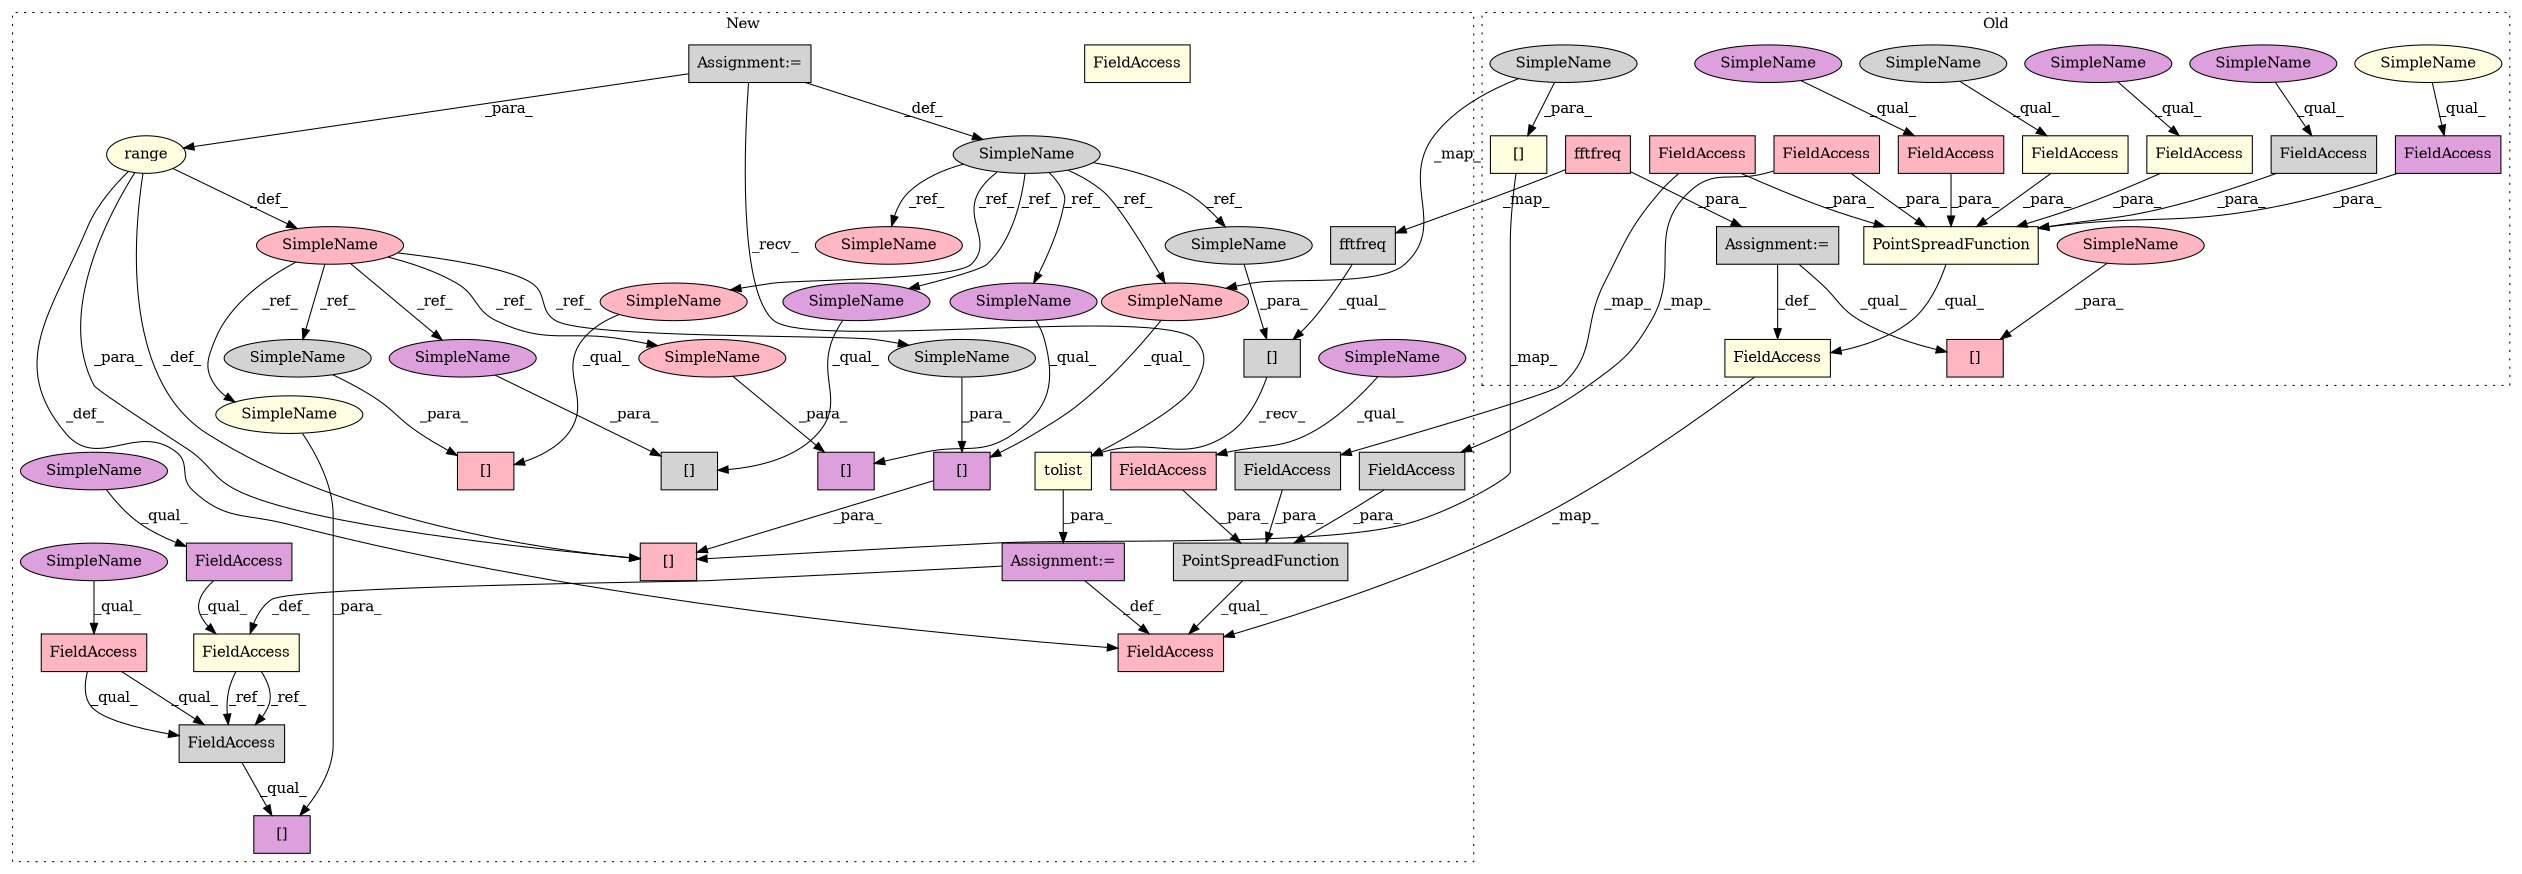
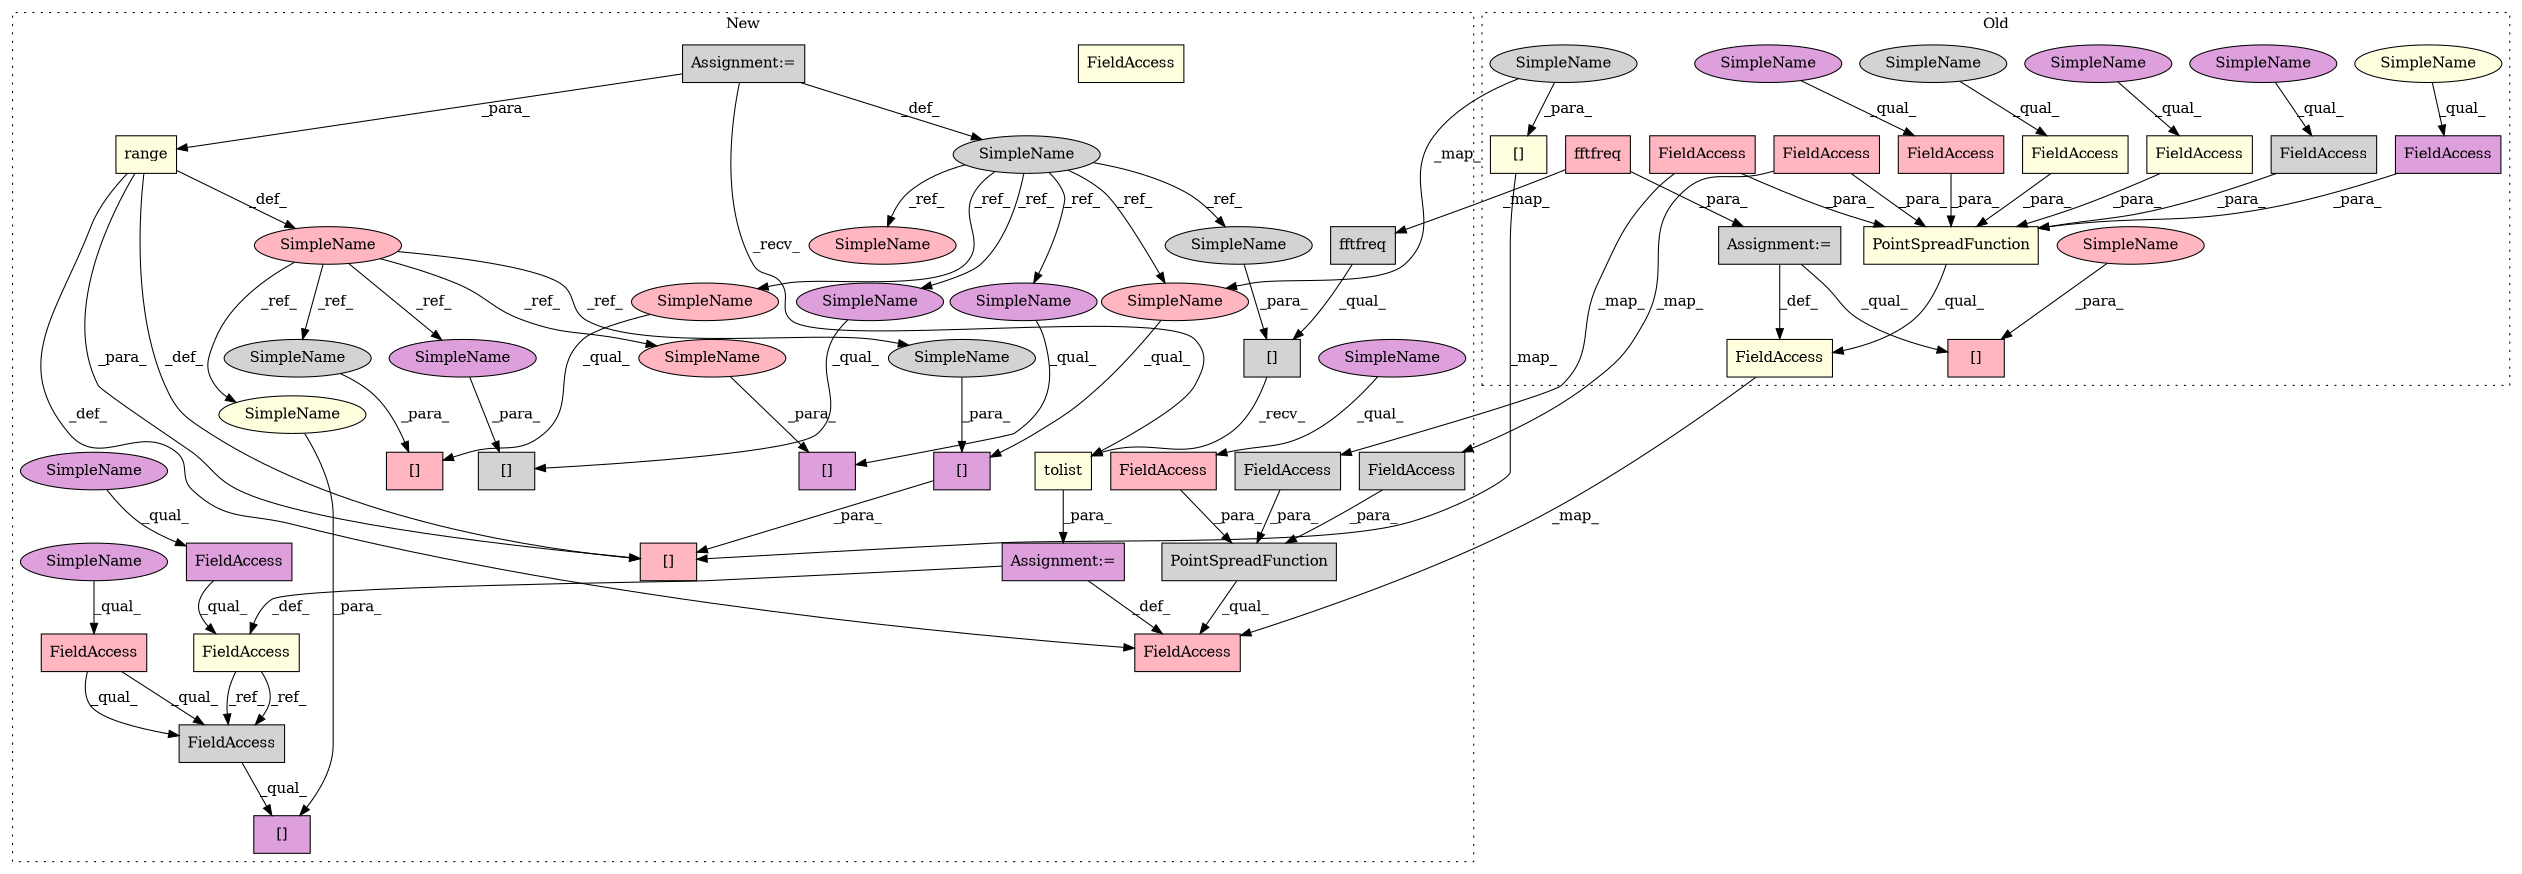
(146, 155) -> (146, 155)
